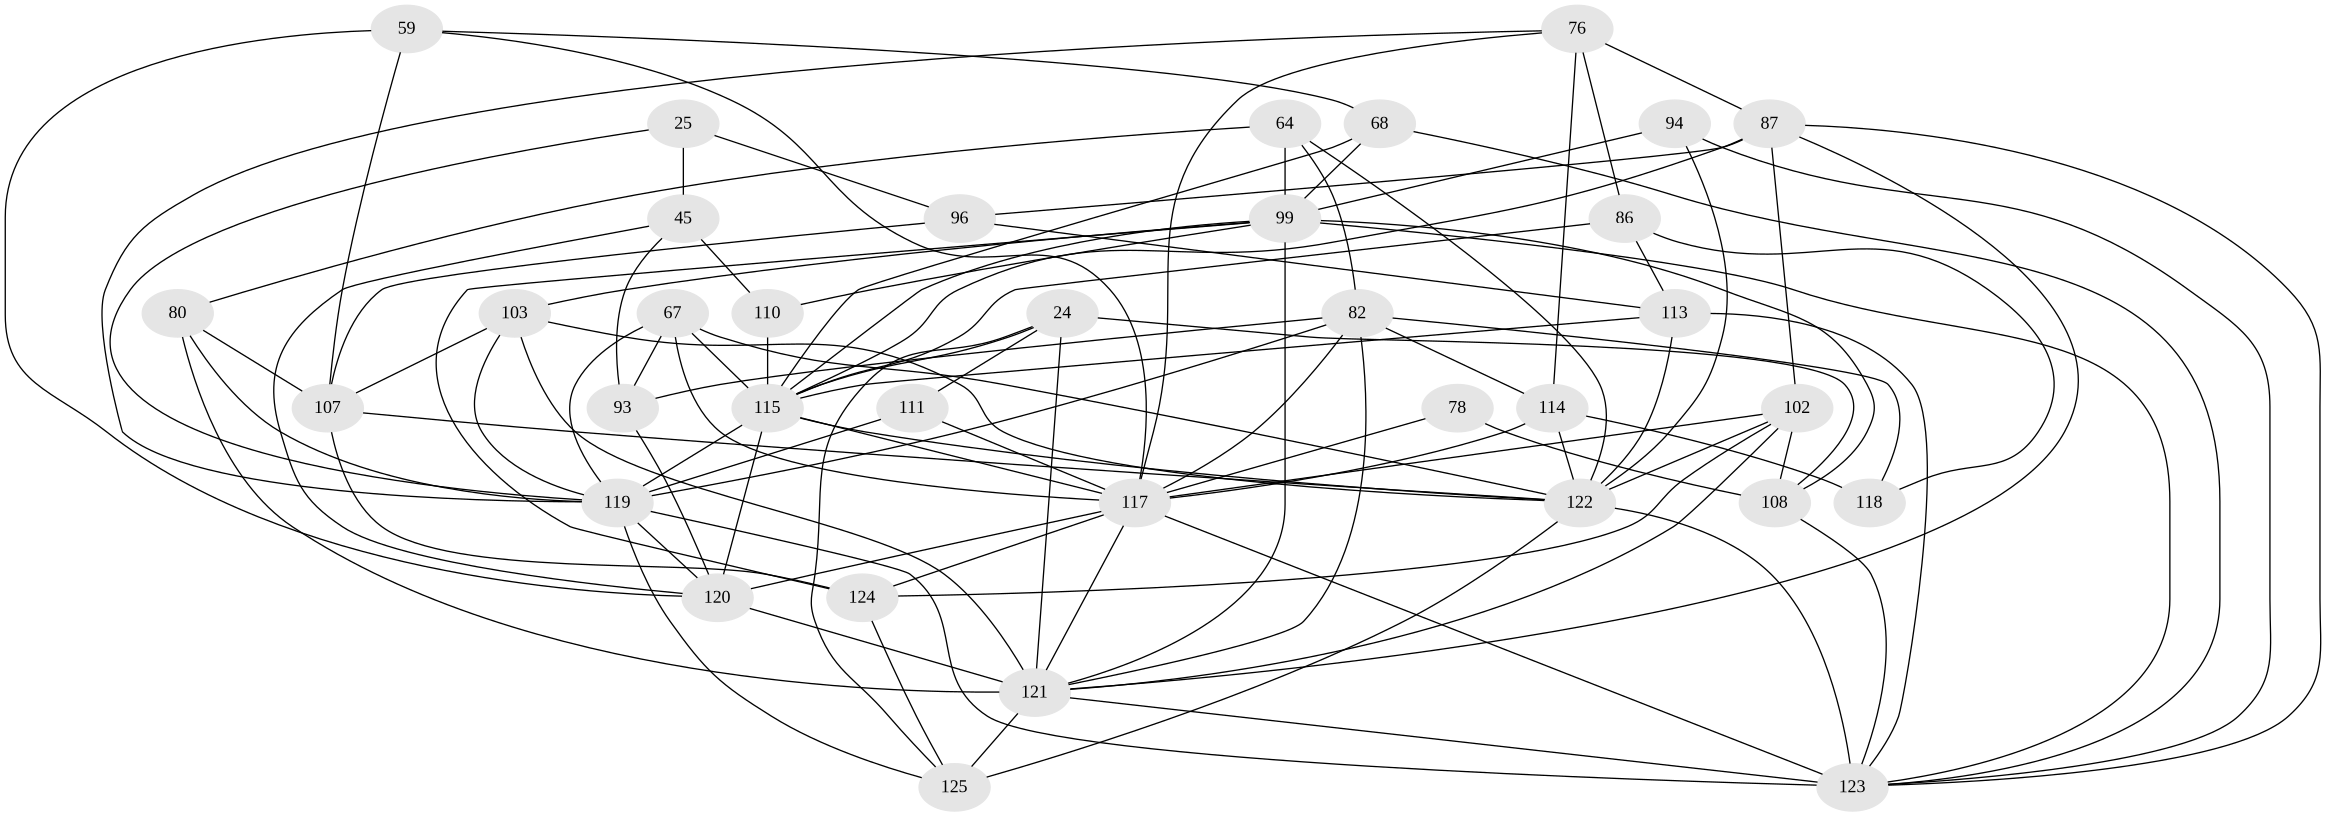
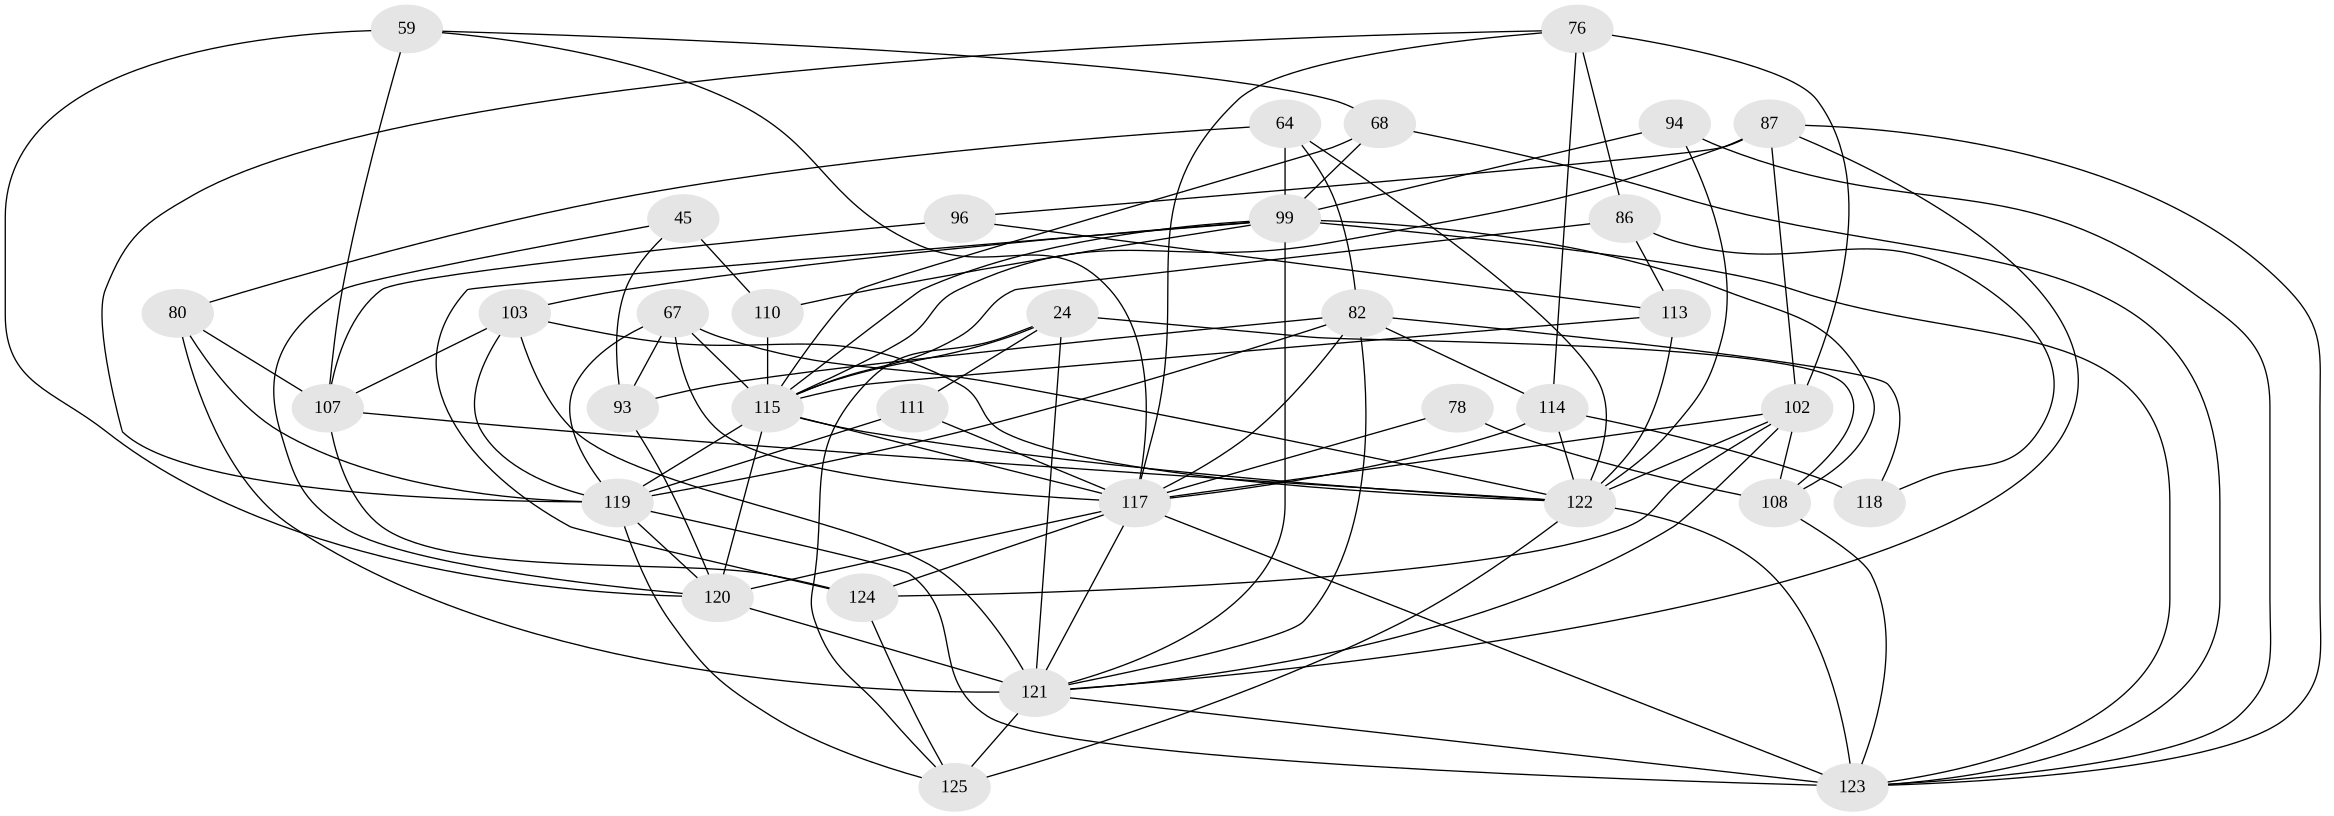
(1673, 76) -> (1836, 135)
(683, 124) -> none
(1927, 469) -> none
